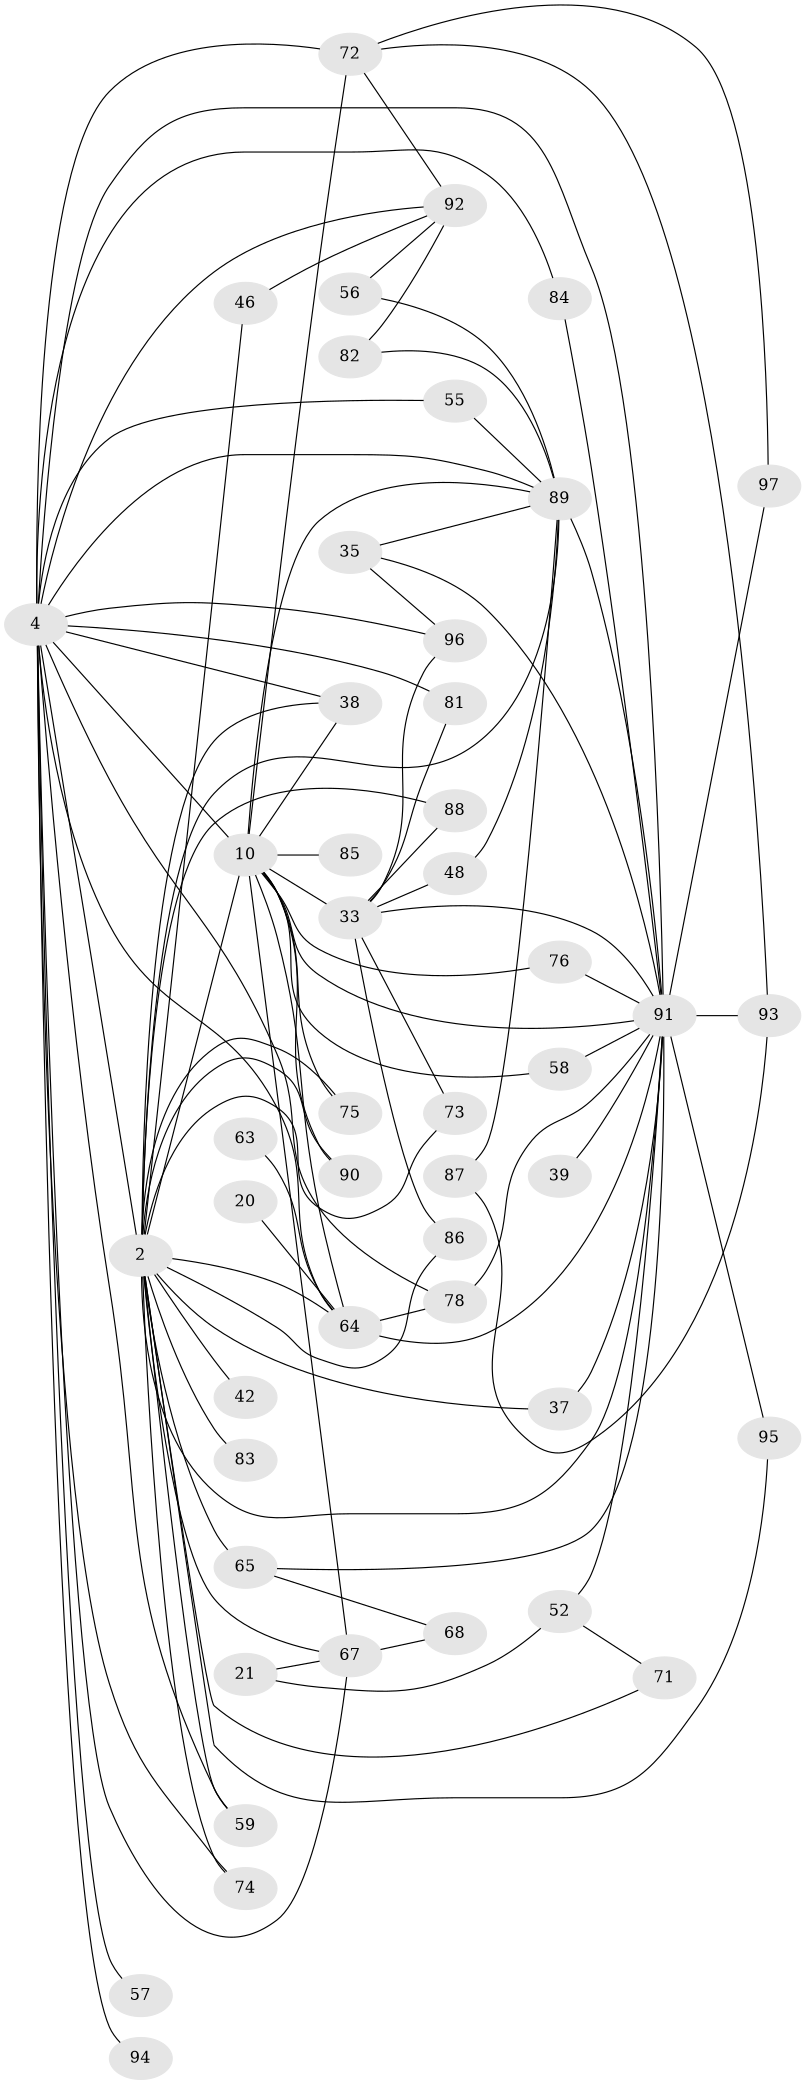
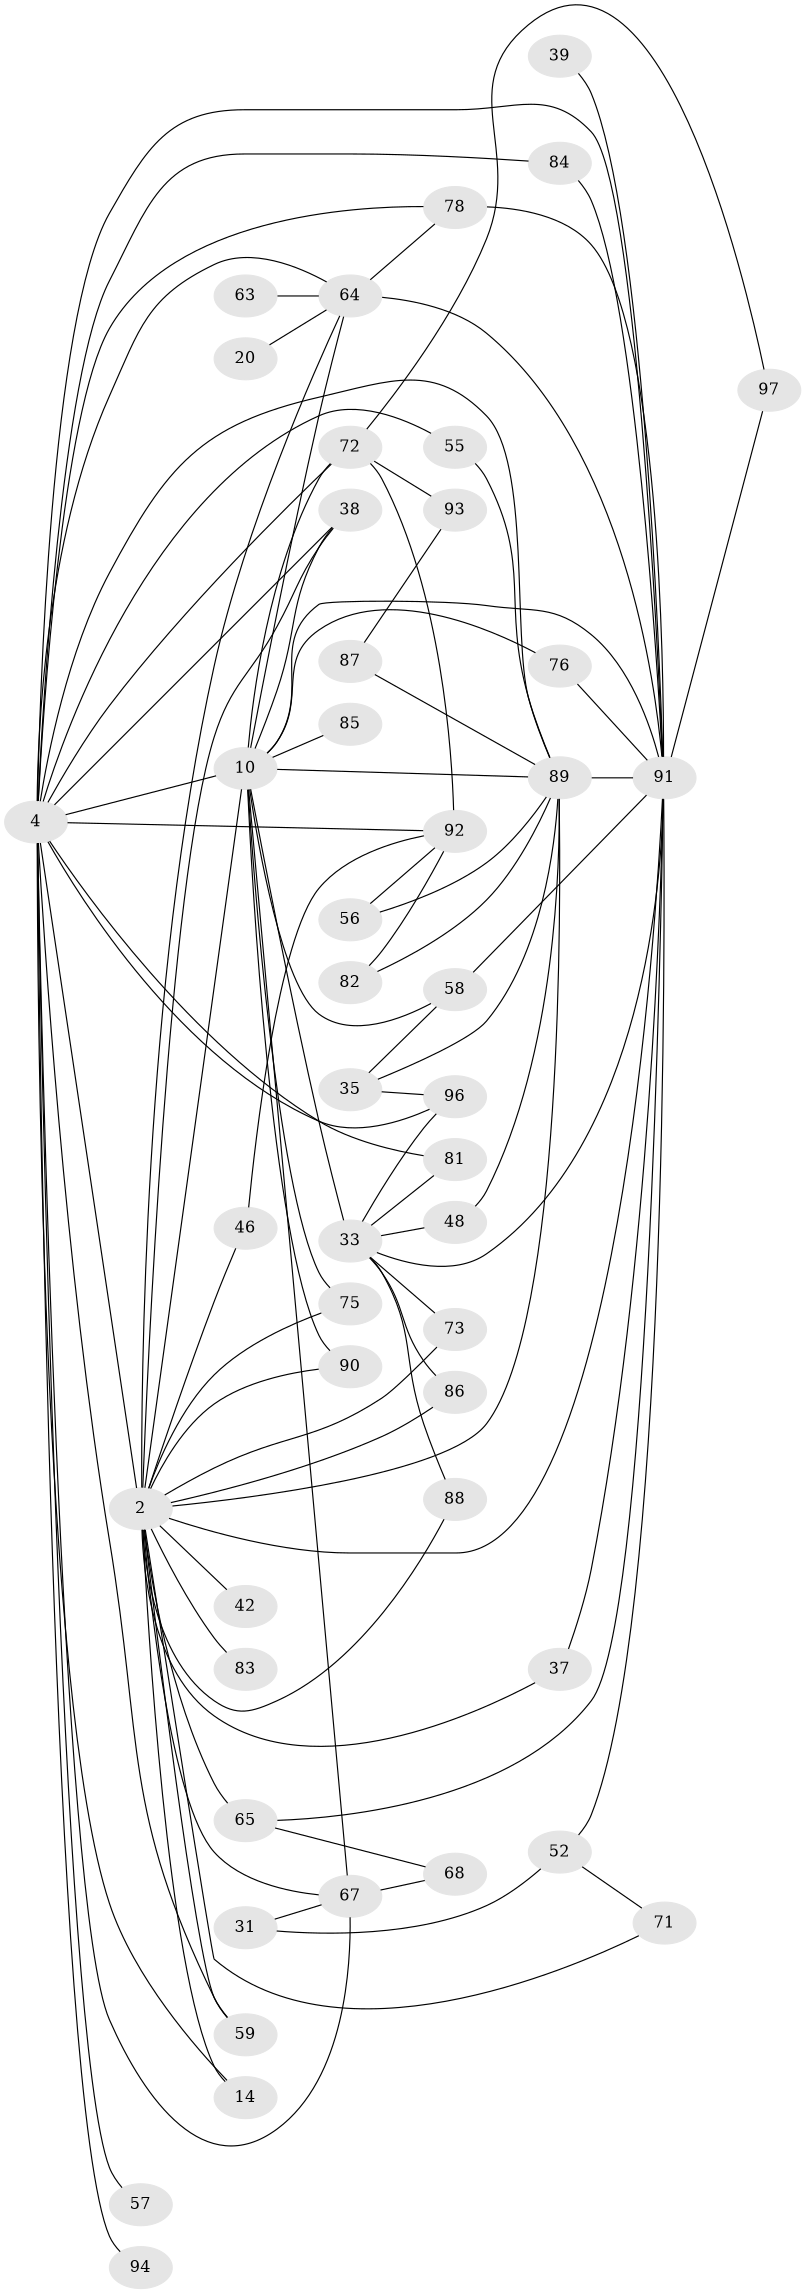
(575, 736) -> (403, 1040)
(717, 1016) -> none
(769, 1438) -> none
(246, 1674) -> (246, 1928)
(246, 1889) -> (246, 2098)
